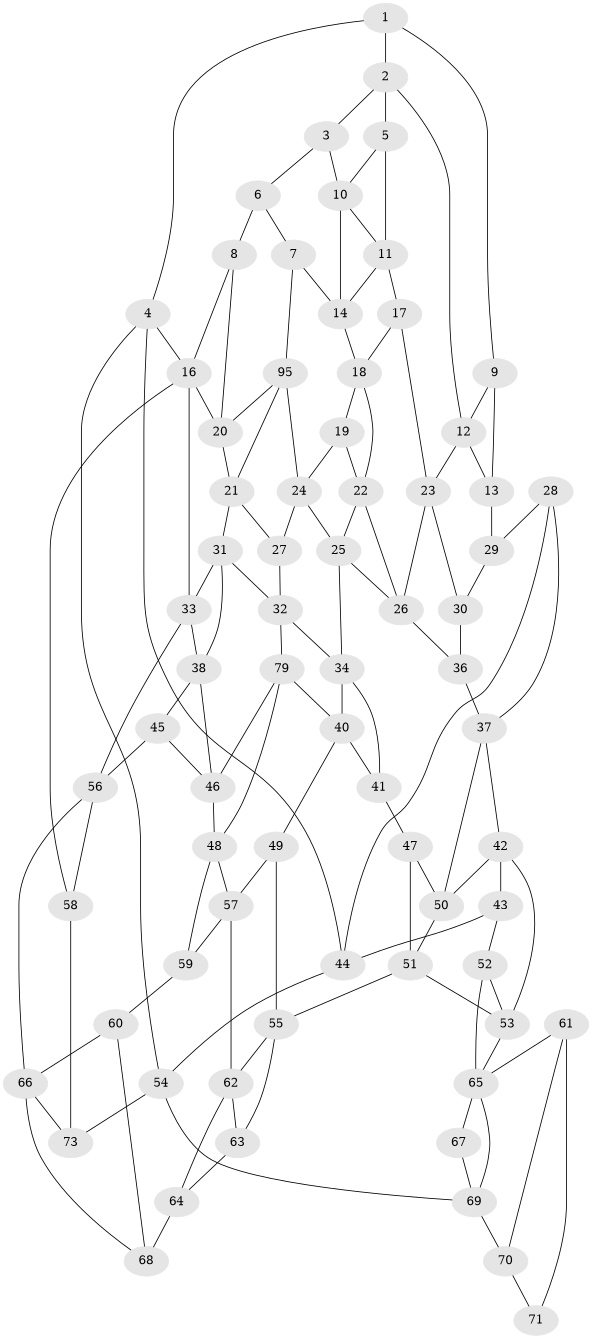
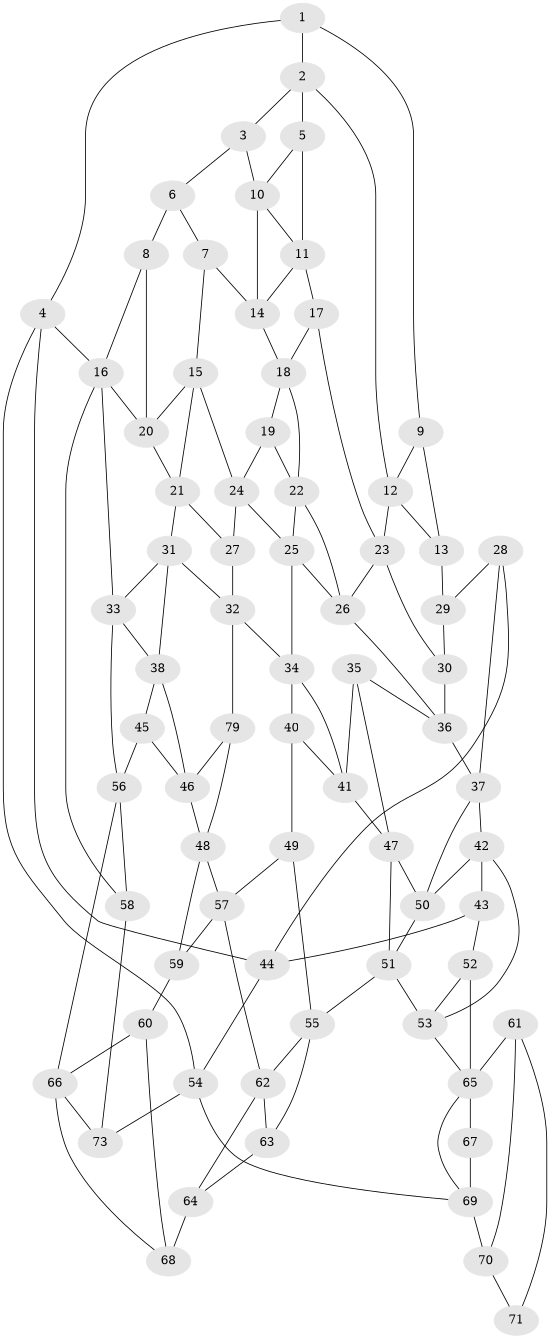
(285, 373) -> (196, 373)
none -> (354, 669)
(312, 699) -> none
